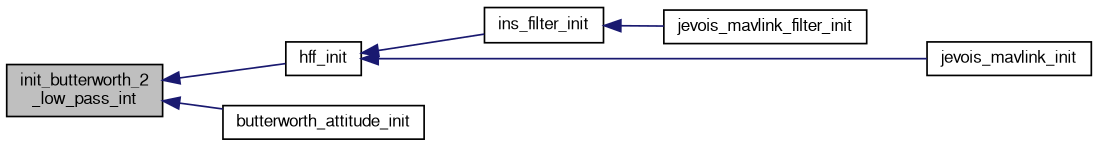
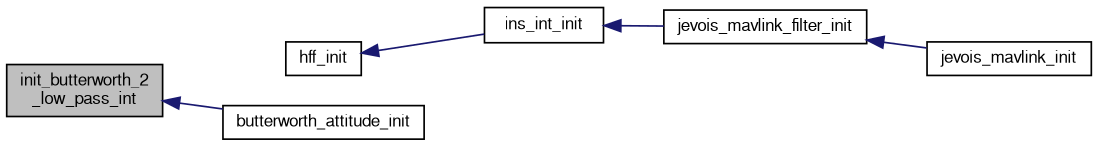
(544, 25) -> (544, 25)
(653, 59) -> (905, 45)
(232, 71) -> none
